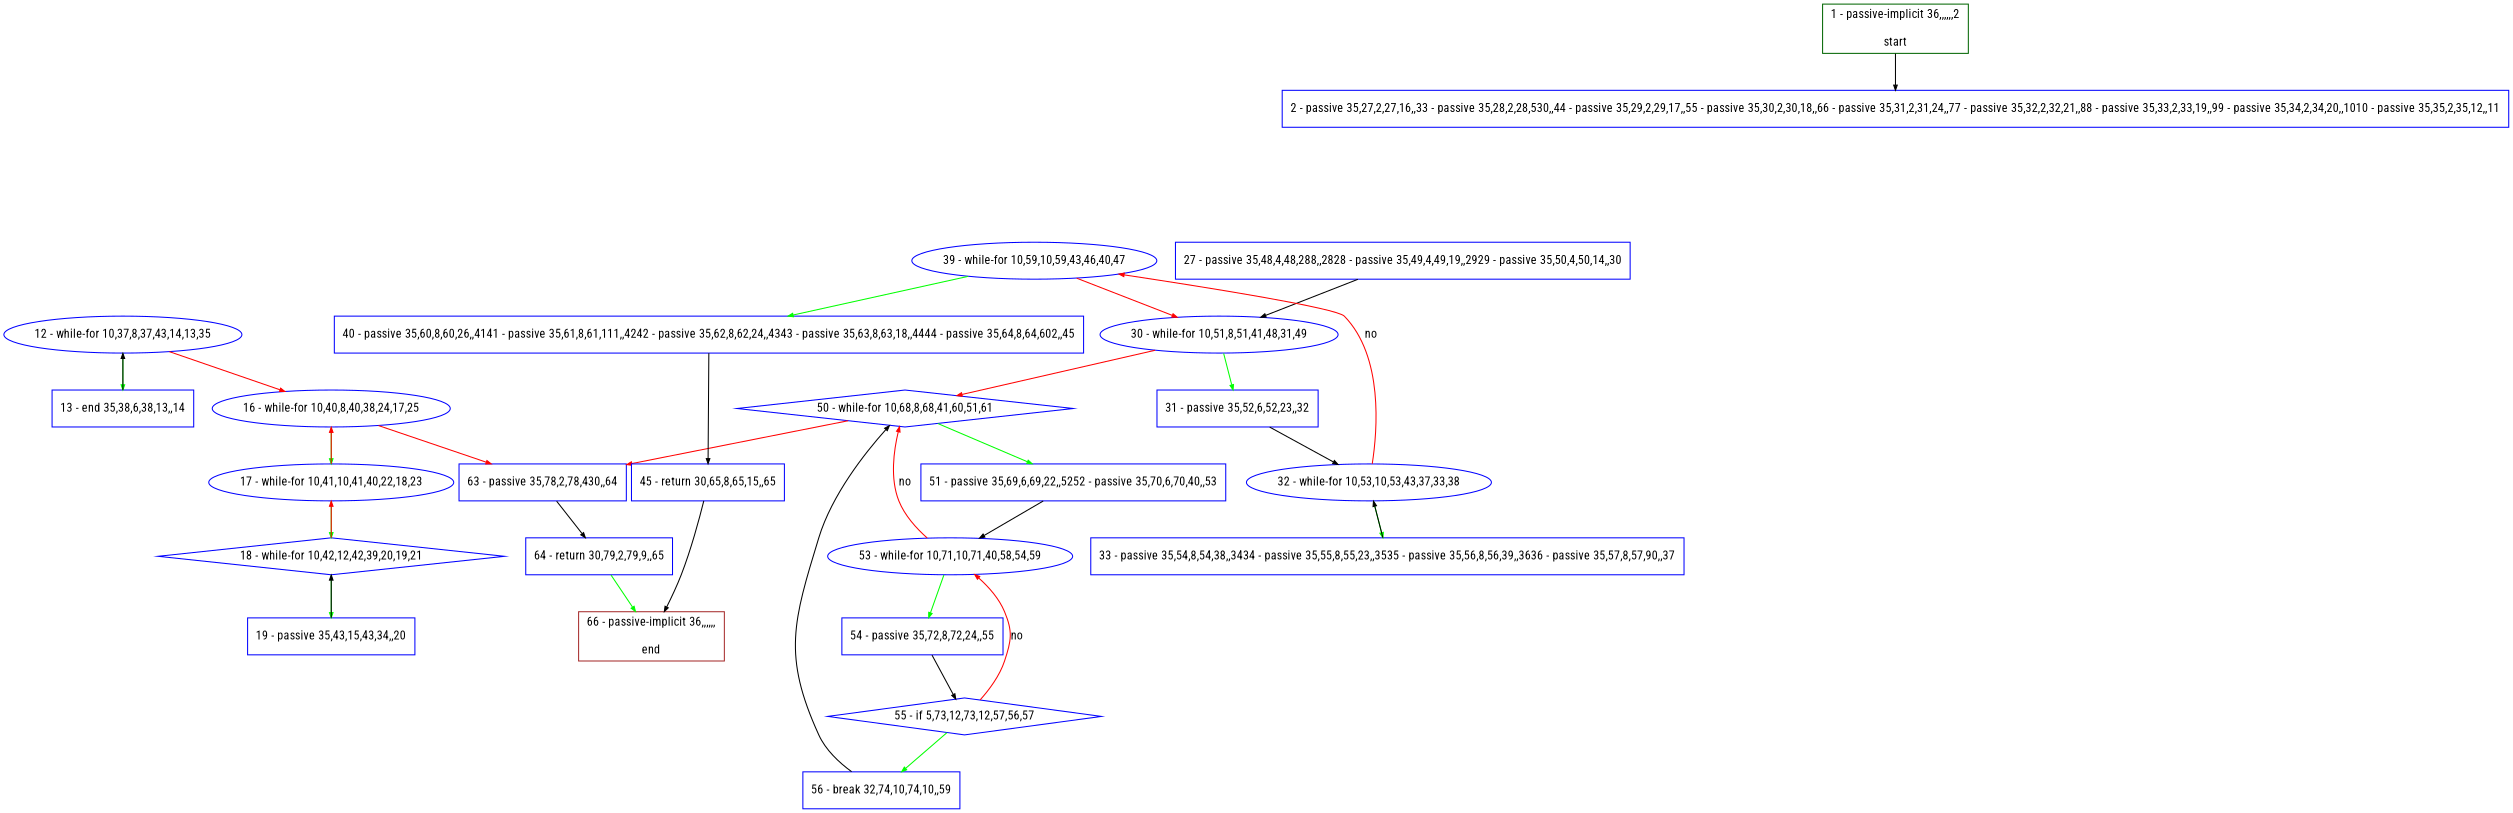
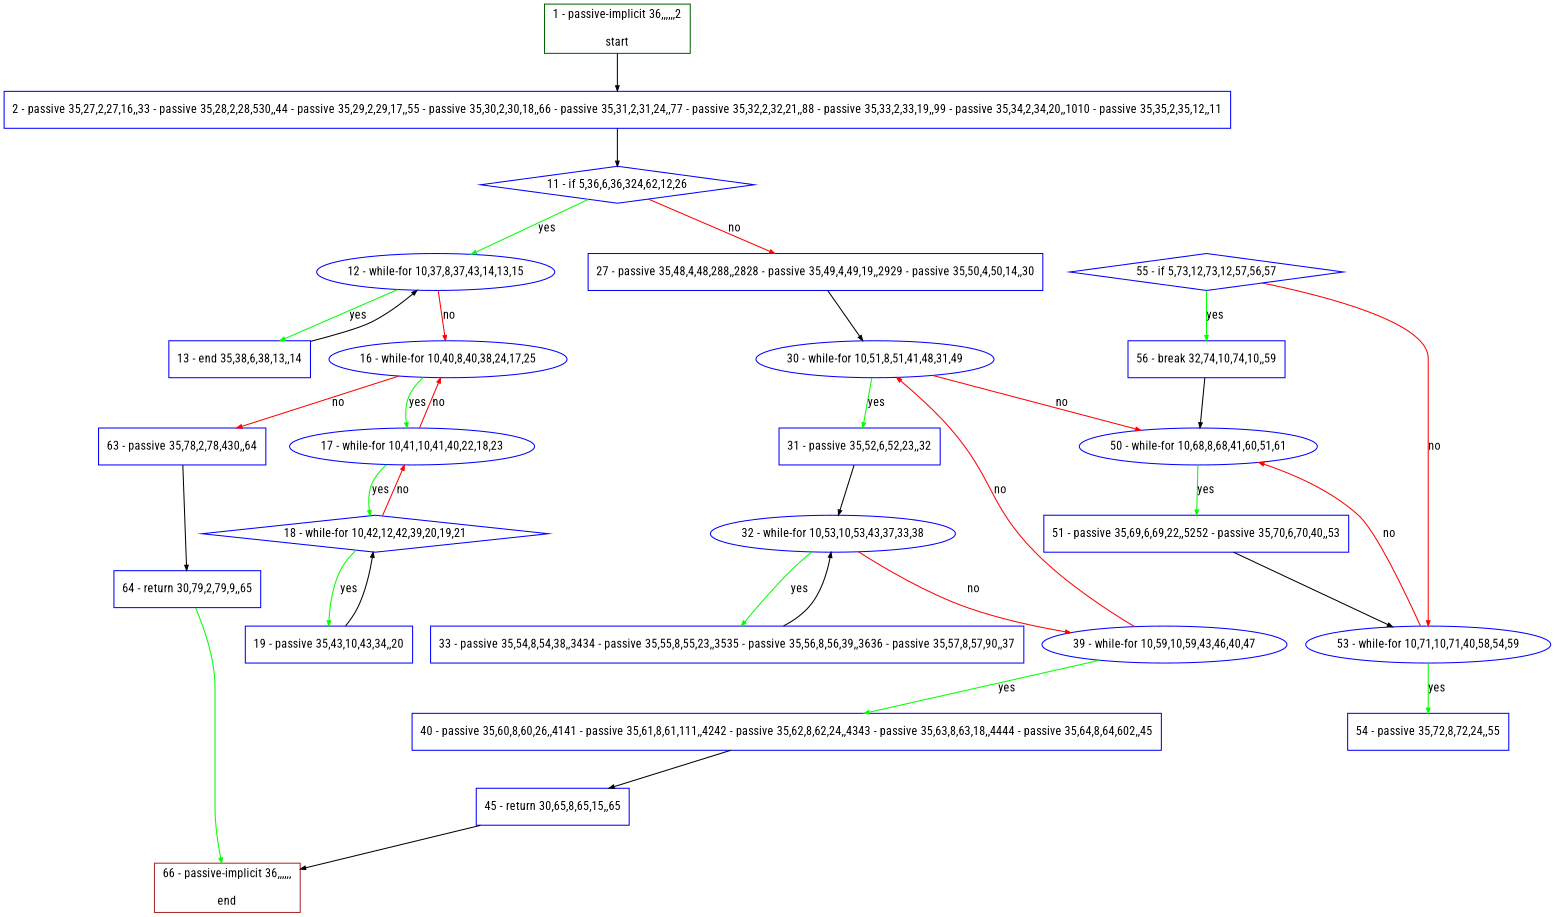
none -> (617, 185)
(123, 335) -> (436, 272)
(905, 409) -> (1198, 446)
(740, 442) -> none
(331, 636) -> (329, 645)
(943, 675) -> none
